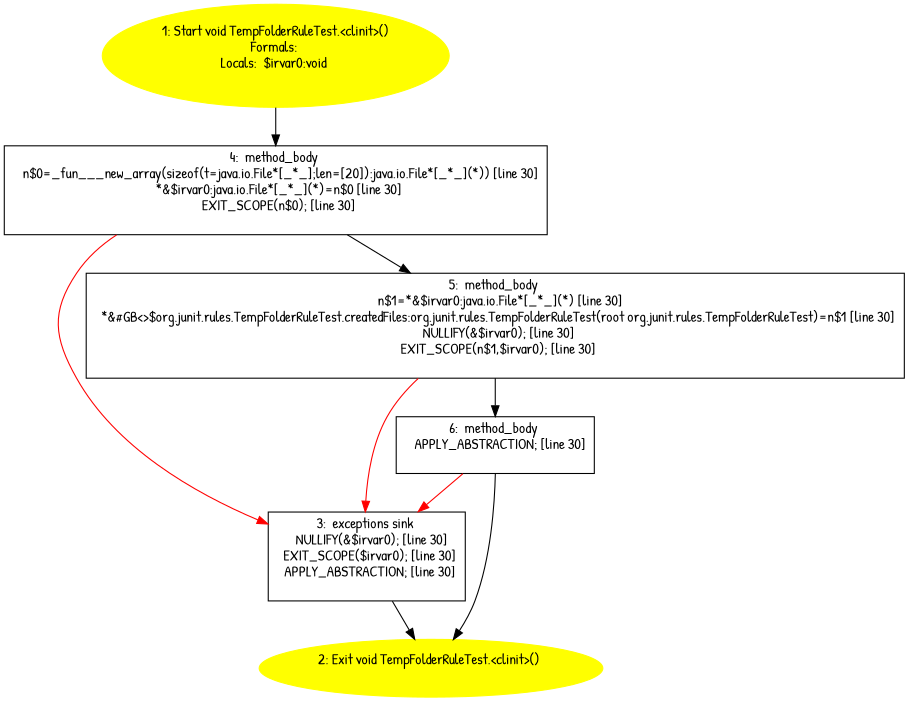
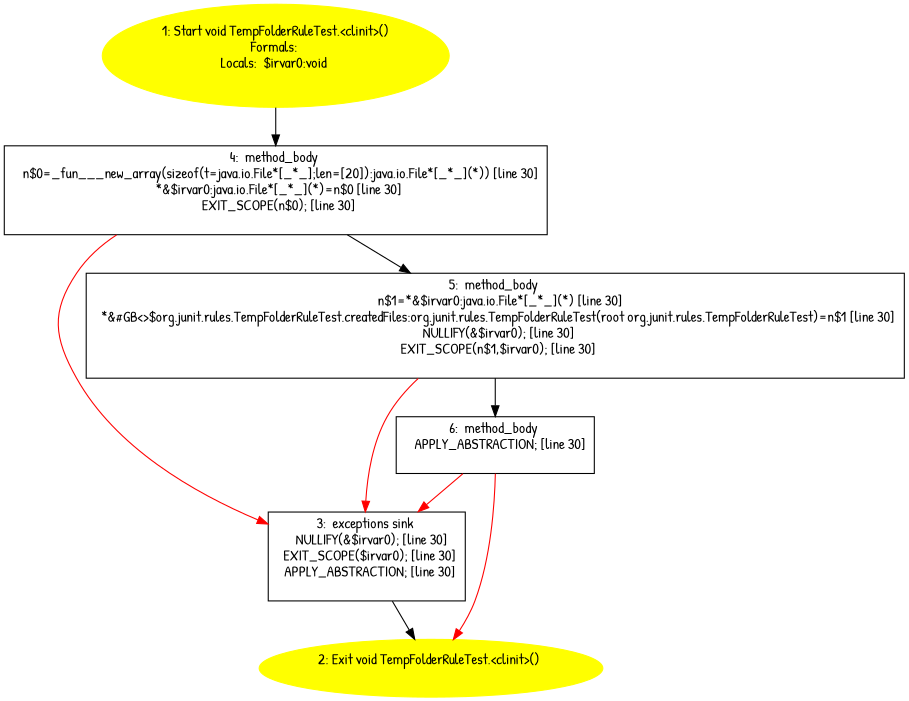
(487, 555) -> (487, 555)
